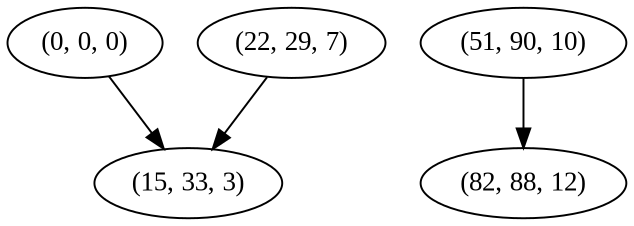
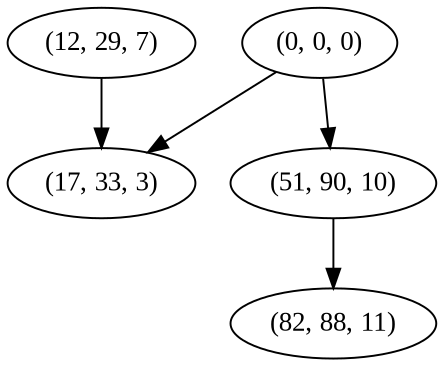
(292, 43) -> (102, 43)
none -> (326, 103)
(188, 183) -> (102, 183)
(523, 183) -> (333, 323)
